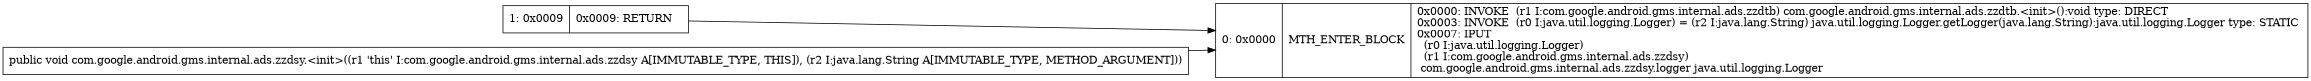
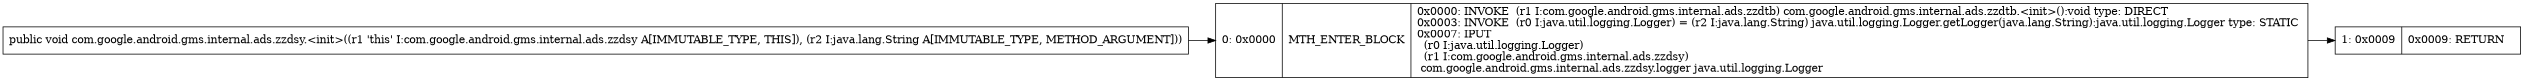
(948, 26) -> (2318, 40)
